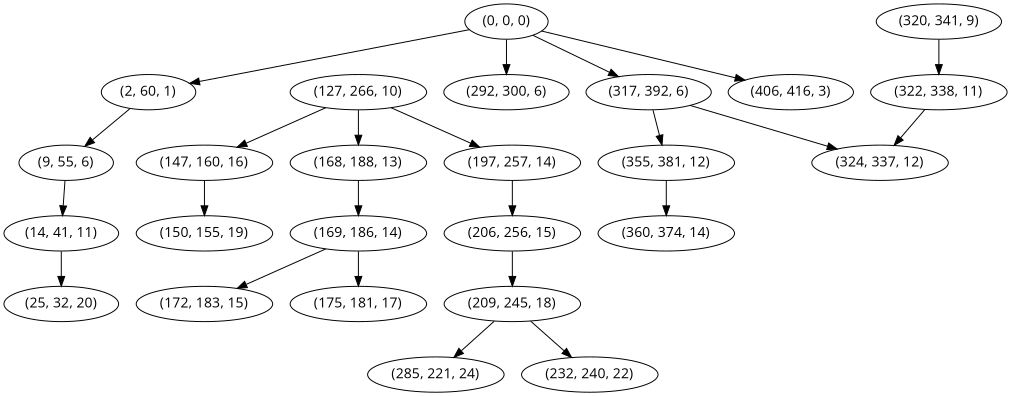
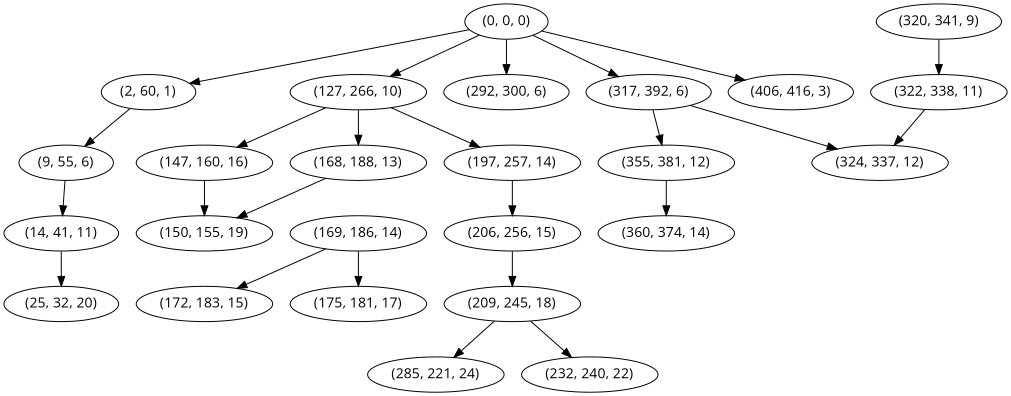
none -> (439, 54)
(358, 193) -> (286, 196)
